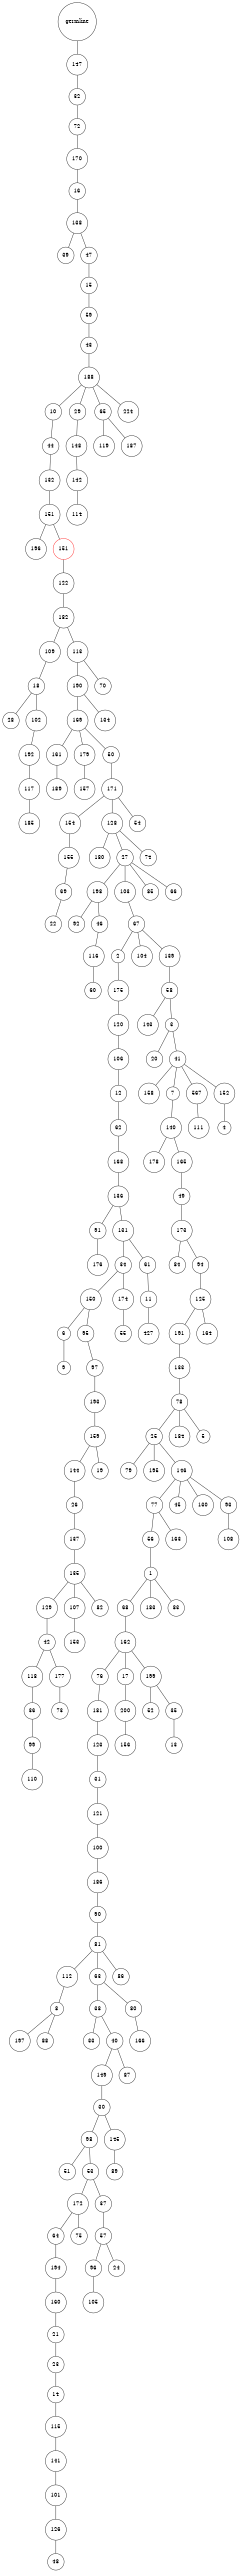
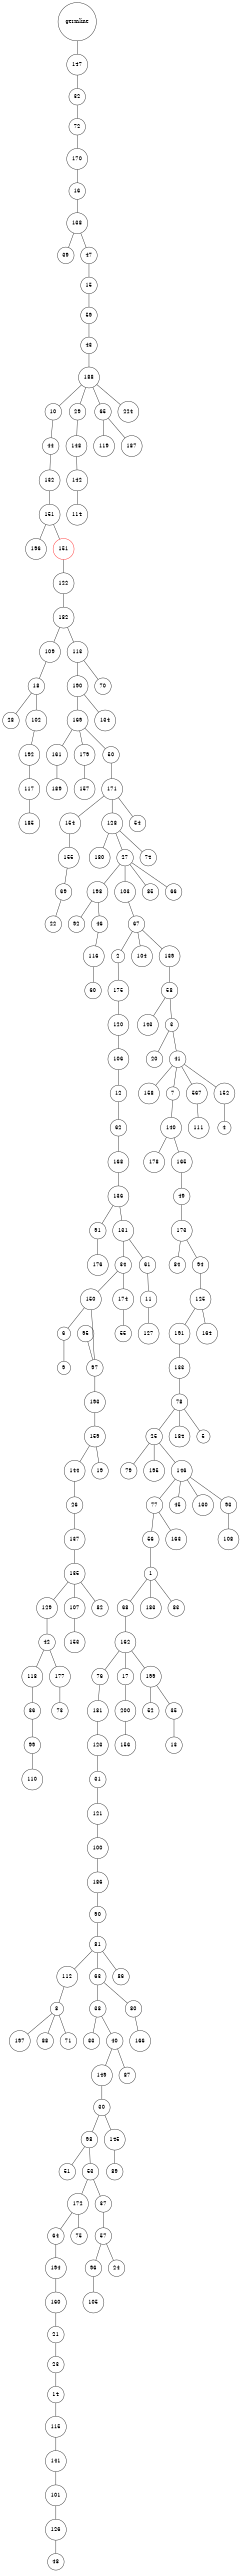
(88, 1318) -> (93, 1335)
(149, 1334) -> (149, 1334)
none -> (68, 2041)
